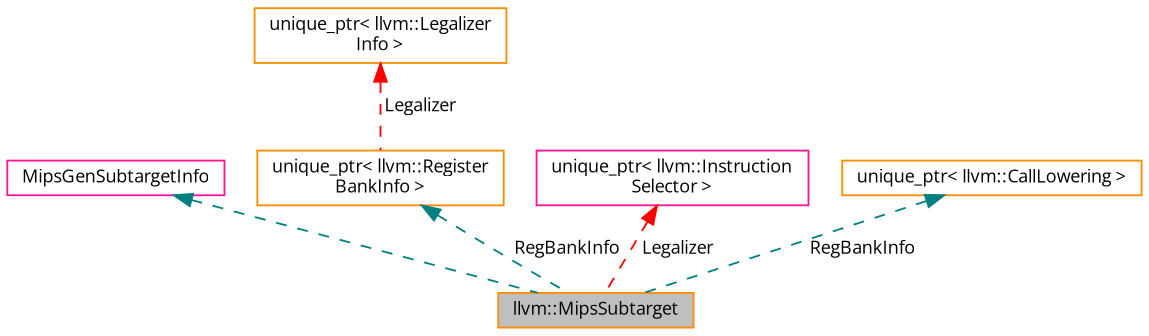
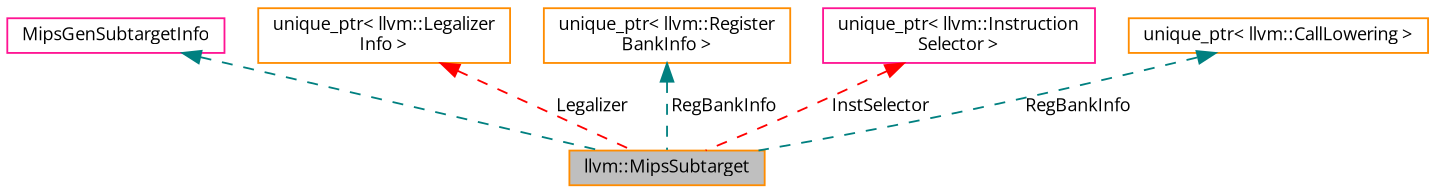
(381, 116) -> (545, 111)
(676, 249) -> (879, 107)
